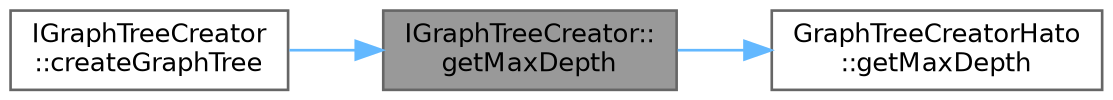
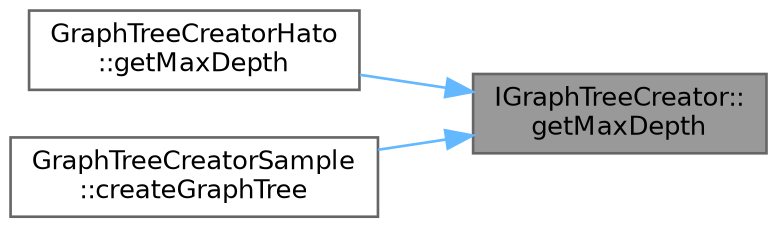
(149, 50) -> (194, 177)
(711, 50) -> (403, 81)
